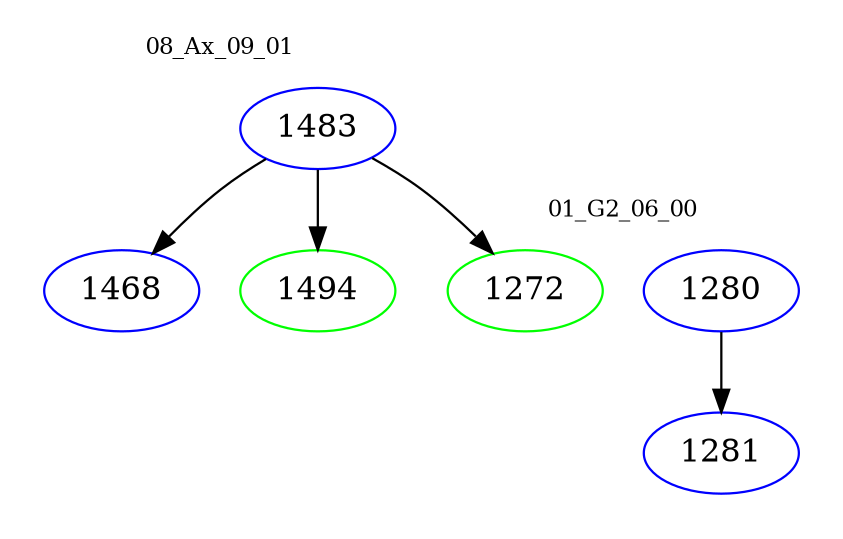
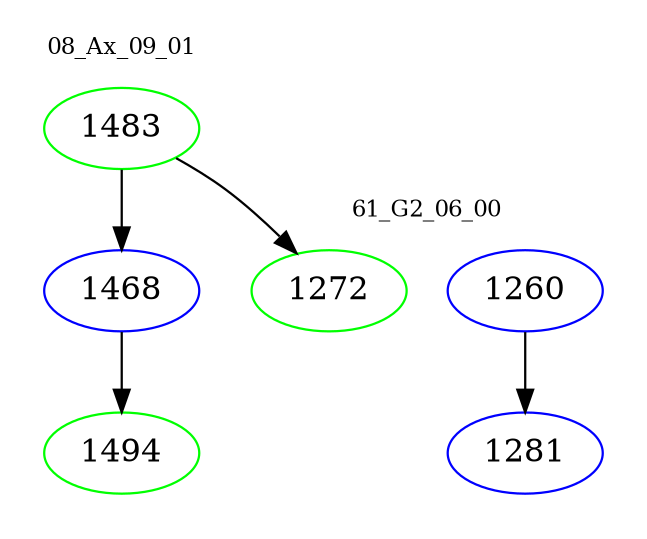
(318, 128) -> (122, 128)
(318, 199) -> (122, 361)
(623, 211) -> (427, 211)
(721, 291) -> (525, 291)
